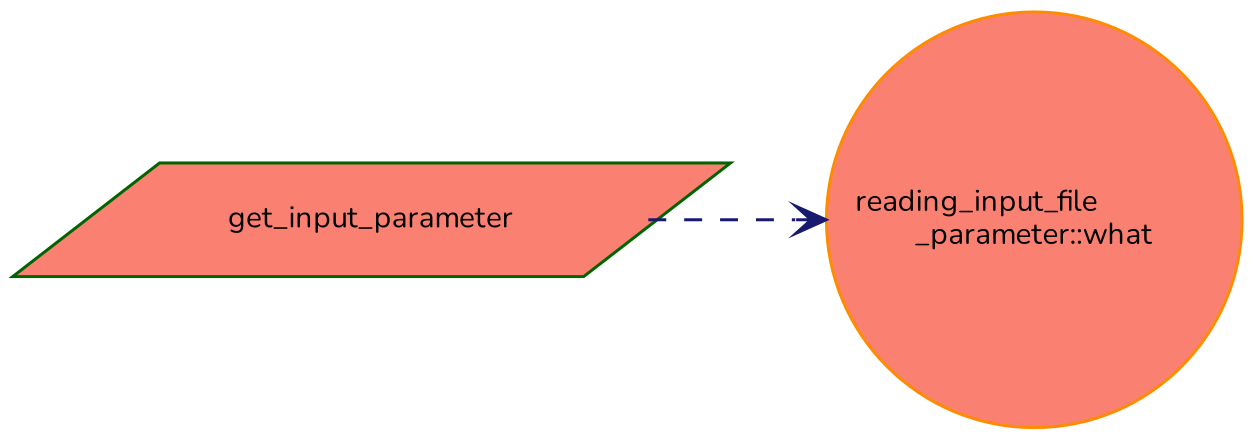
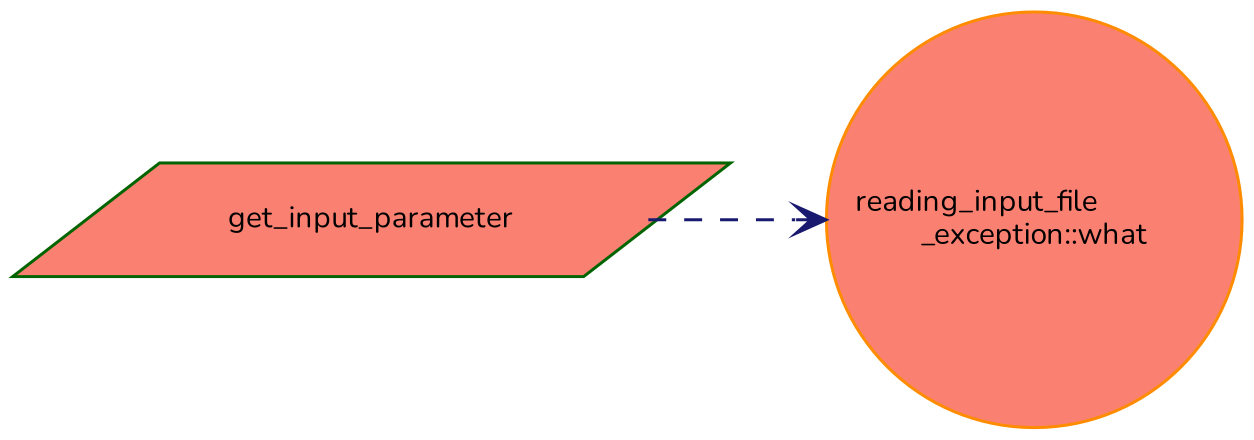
(1034, 220) -> (1034, 220)
